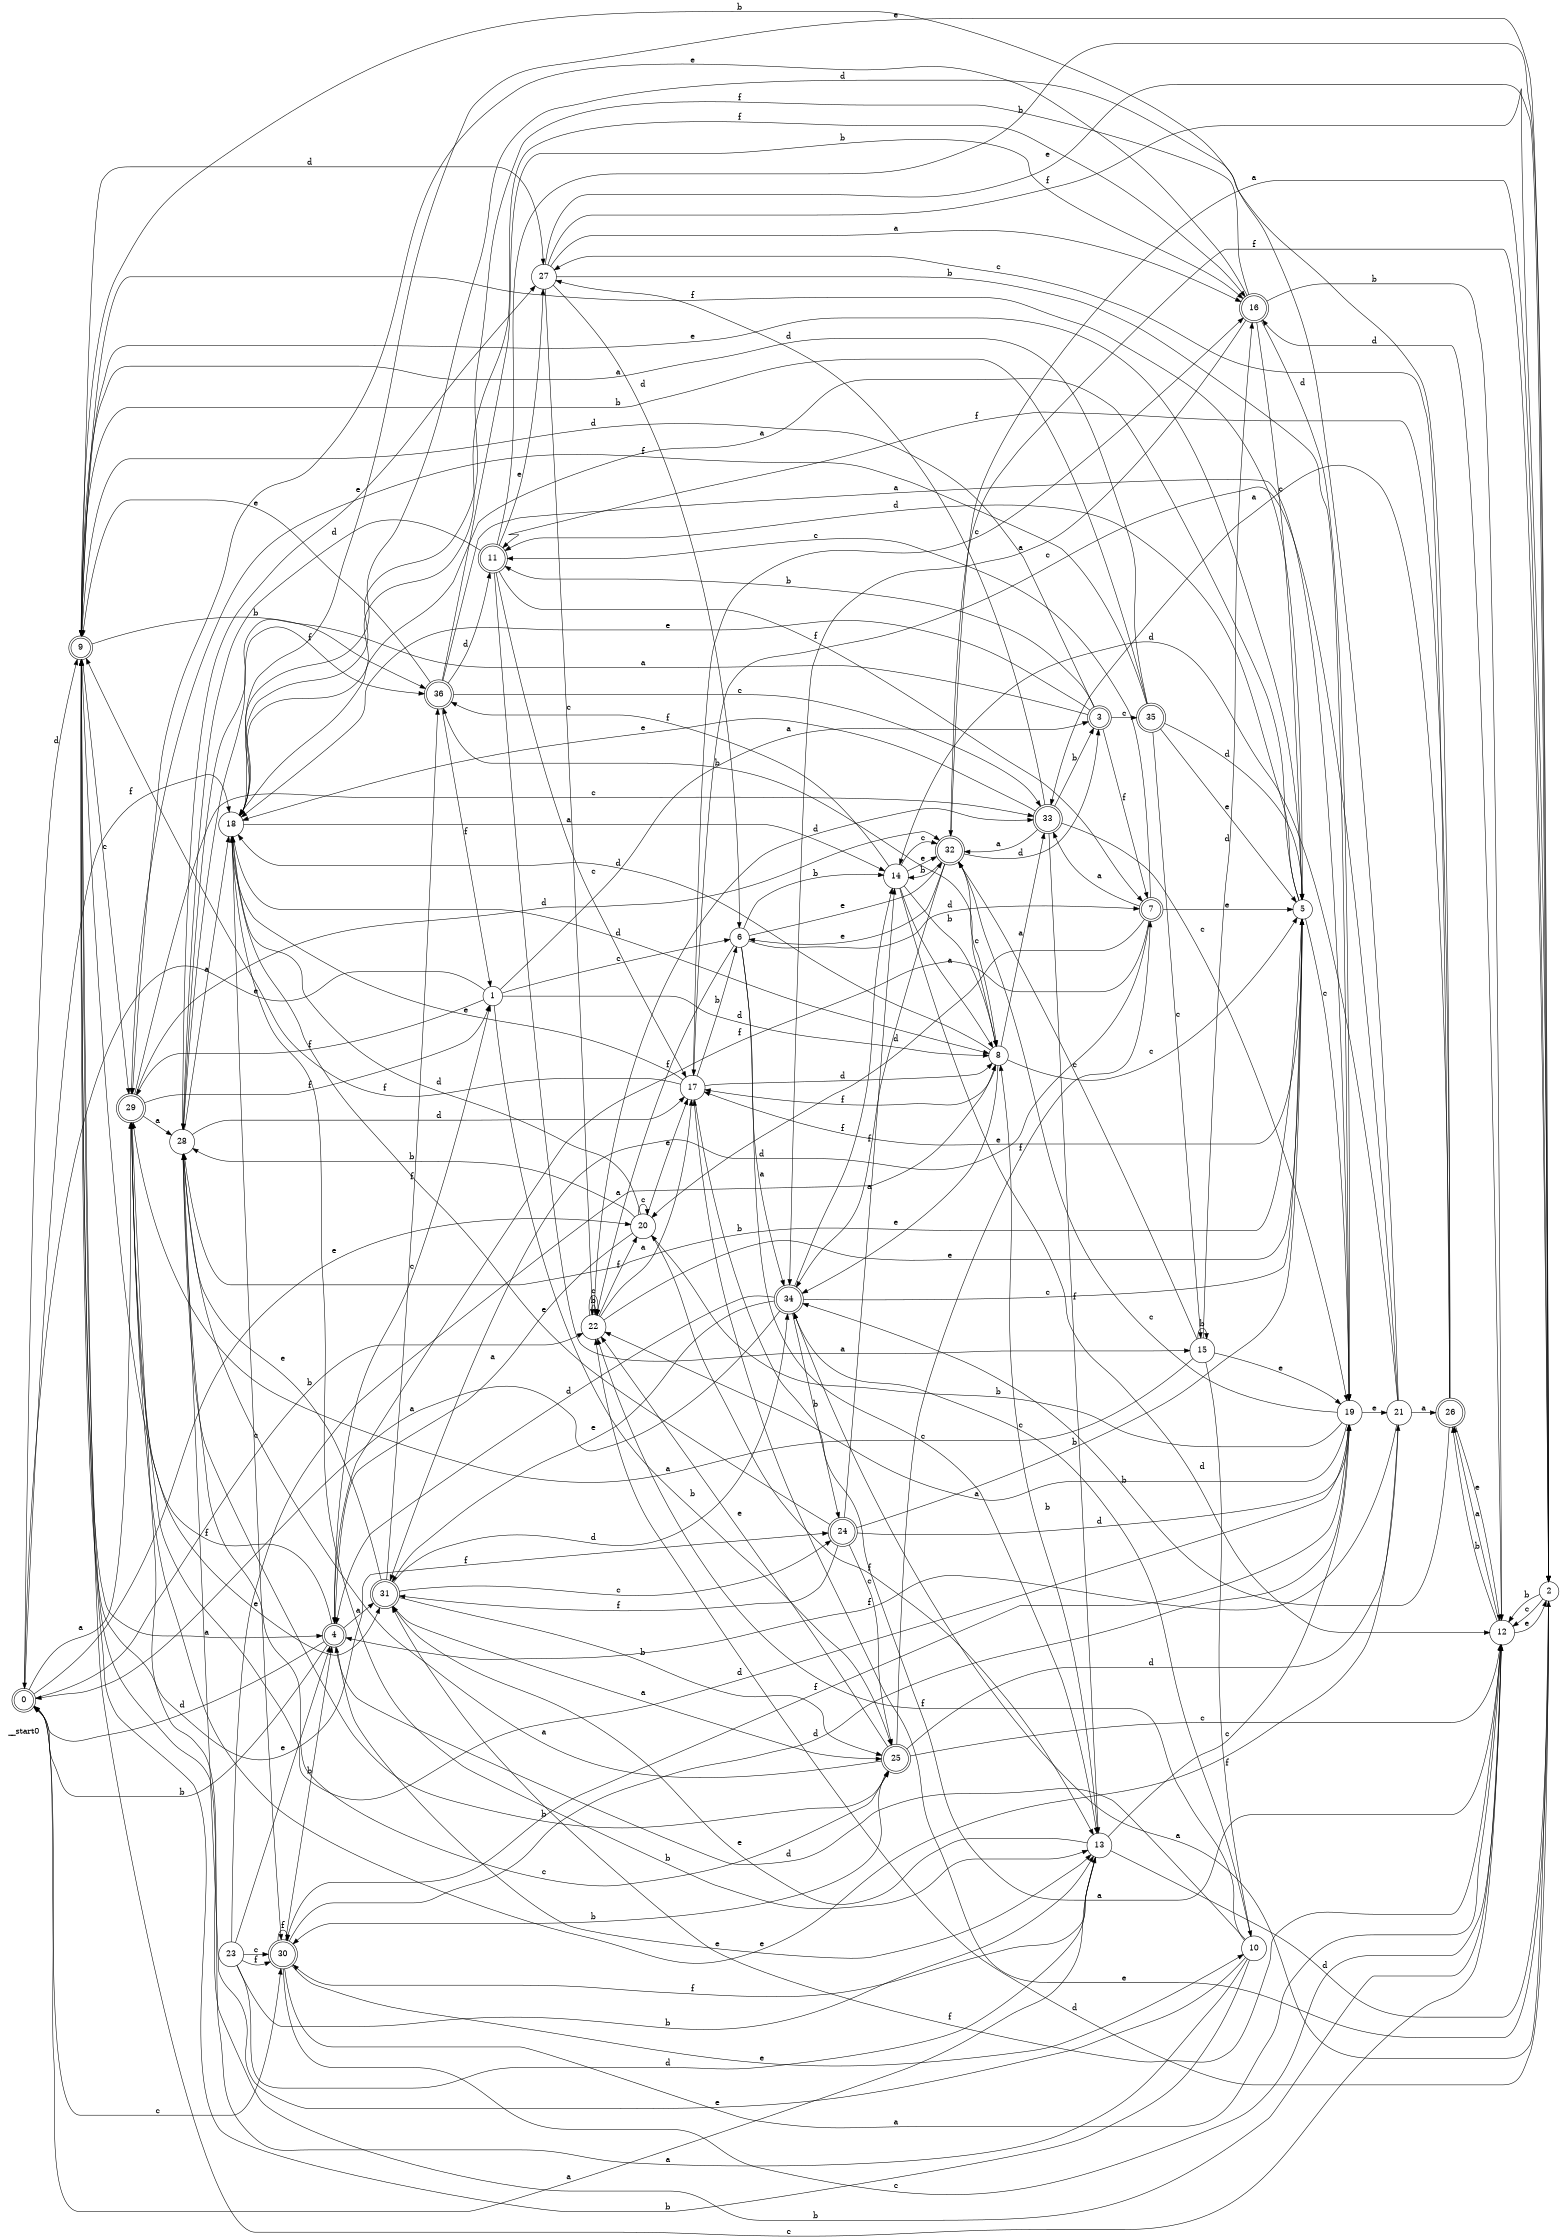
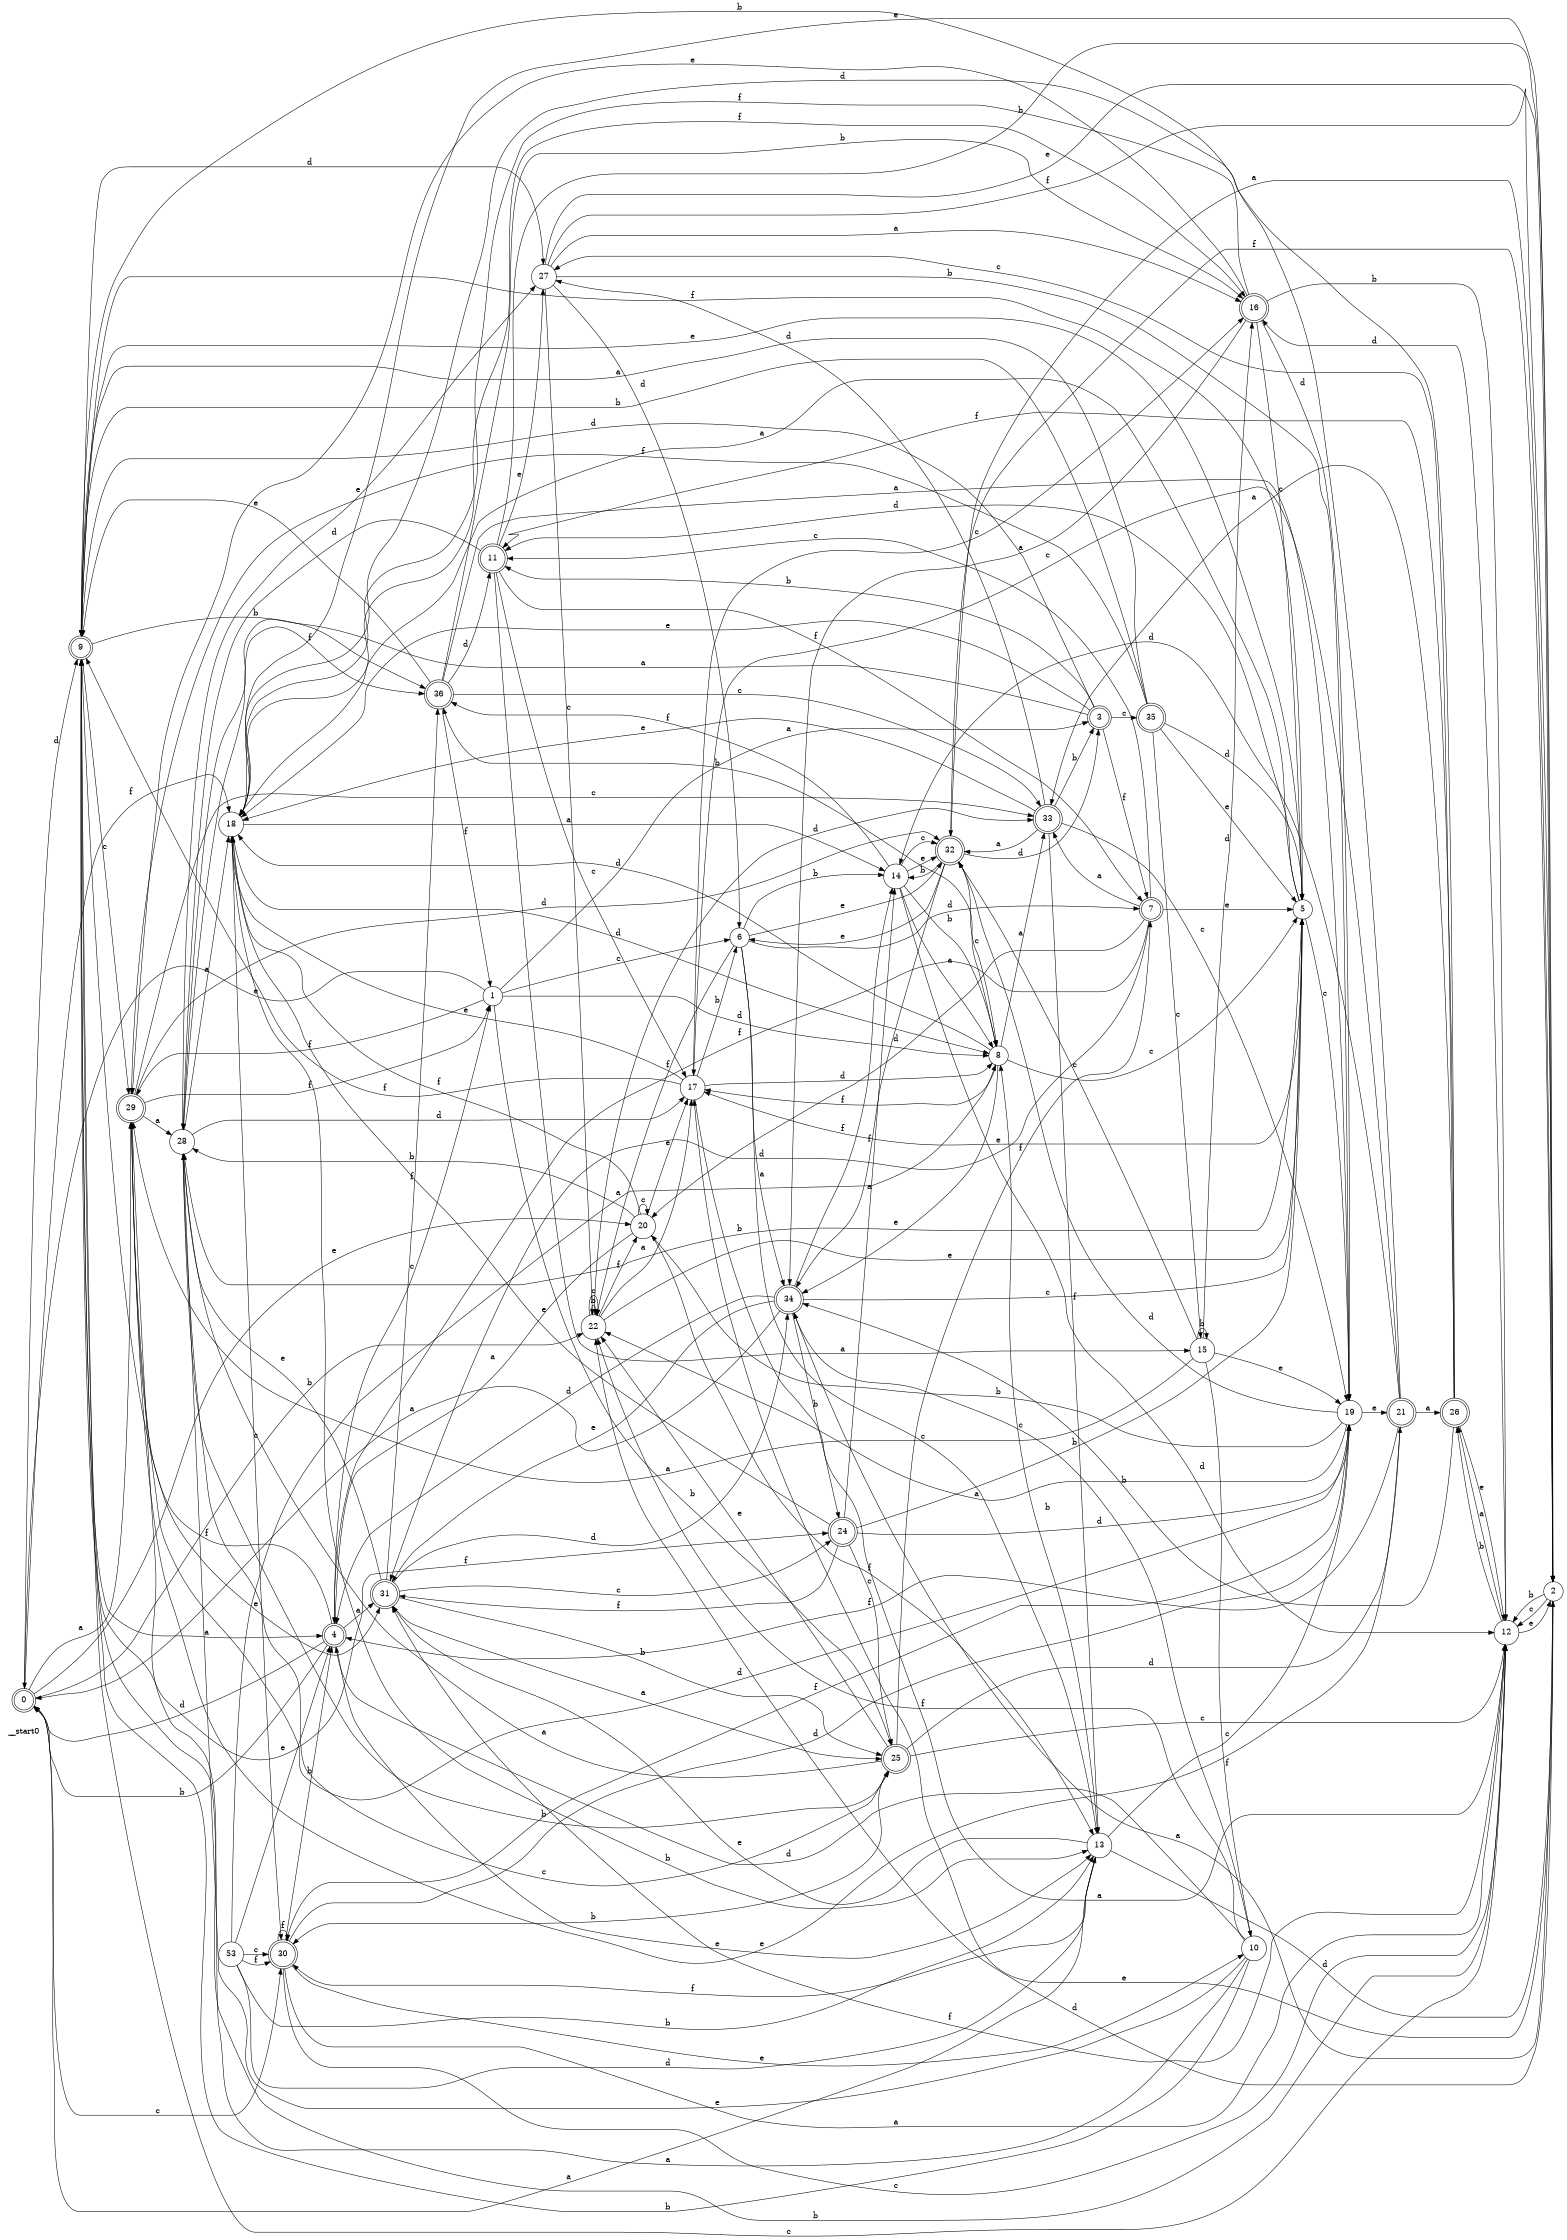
(439, 1083) -> (439, 1083)
(1151, 1318) -> (1151, 1318)
(1399, 1413) -> (1401, 1413)
(231, 1954) -> (231, 1954)
